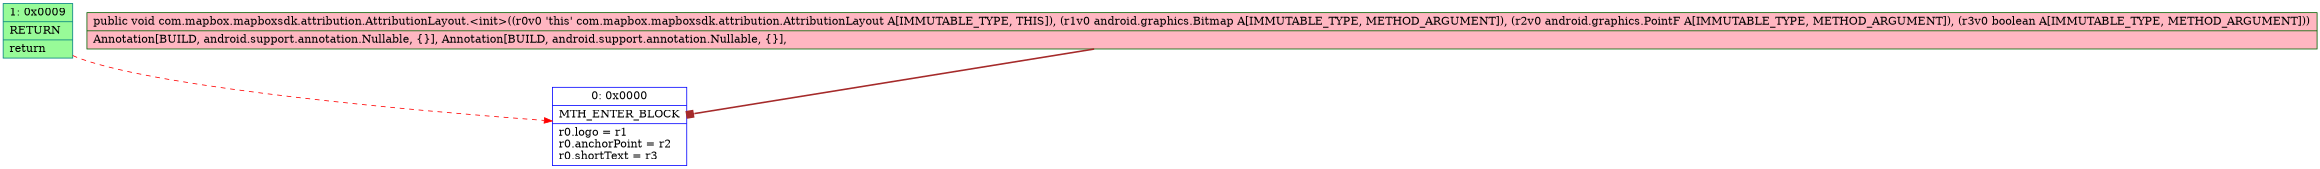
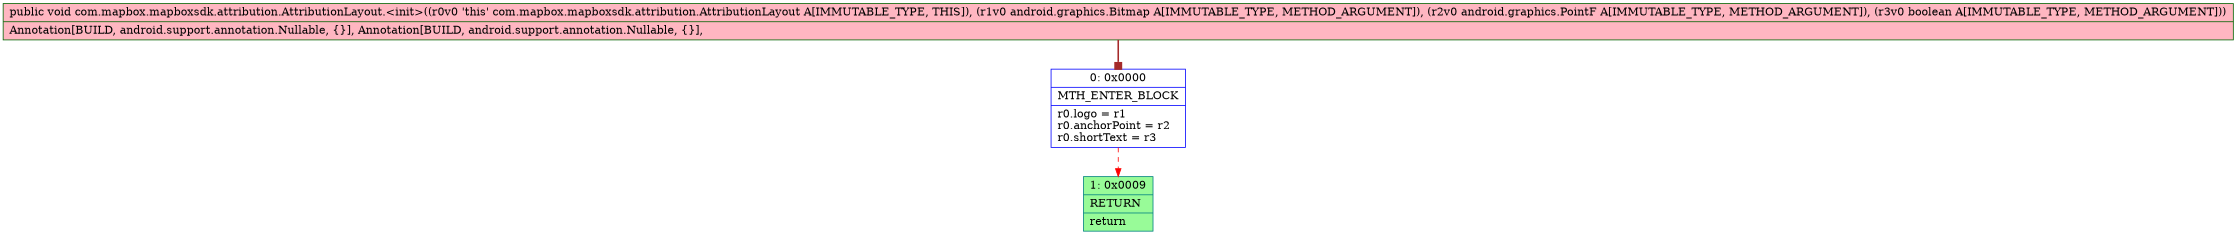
(307, 98) -> (1118, 158)
